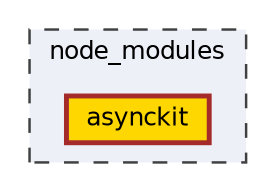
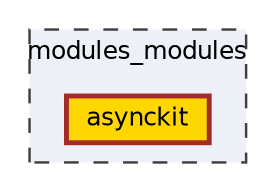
(138, 53) -> (138, 53)
